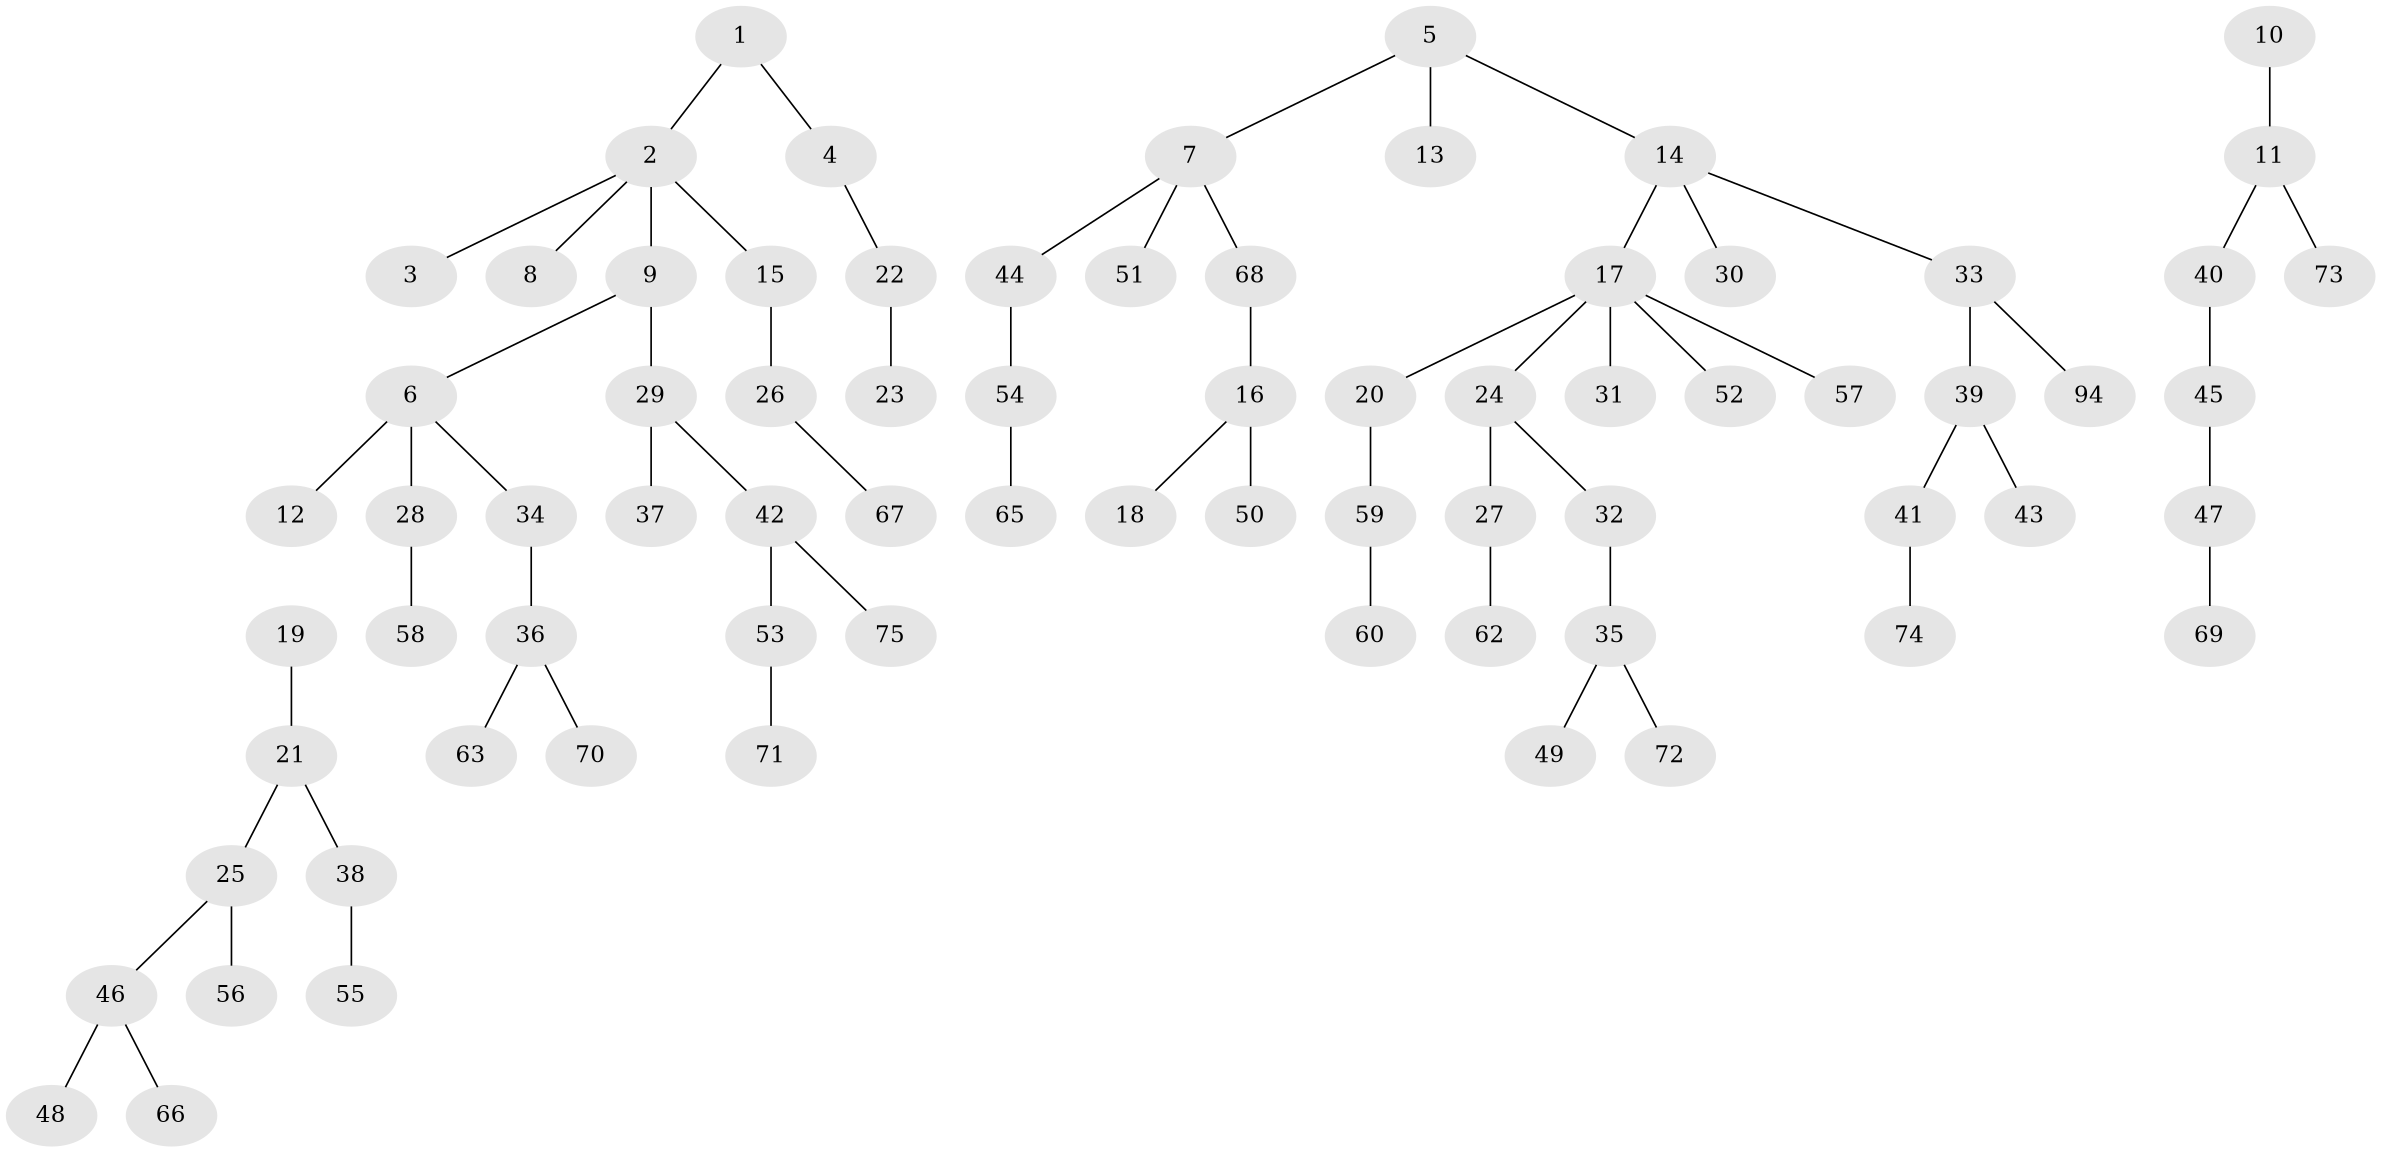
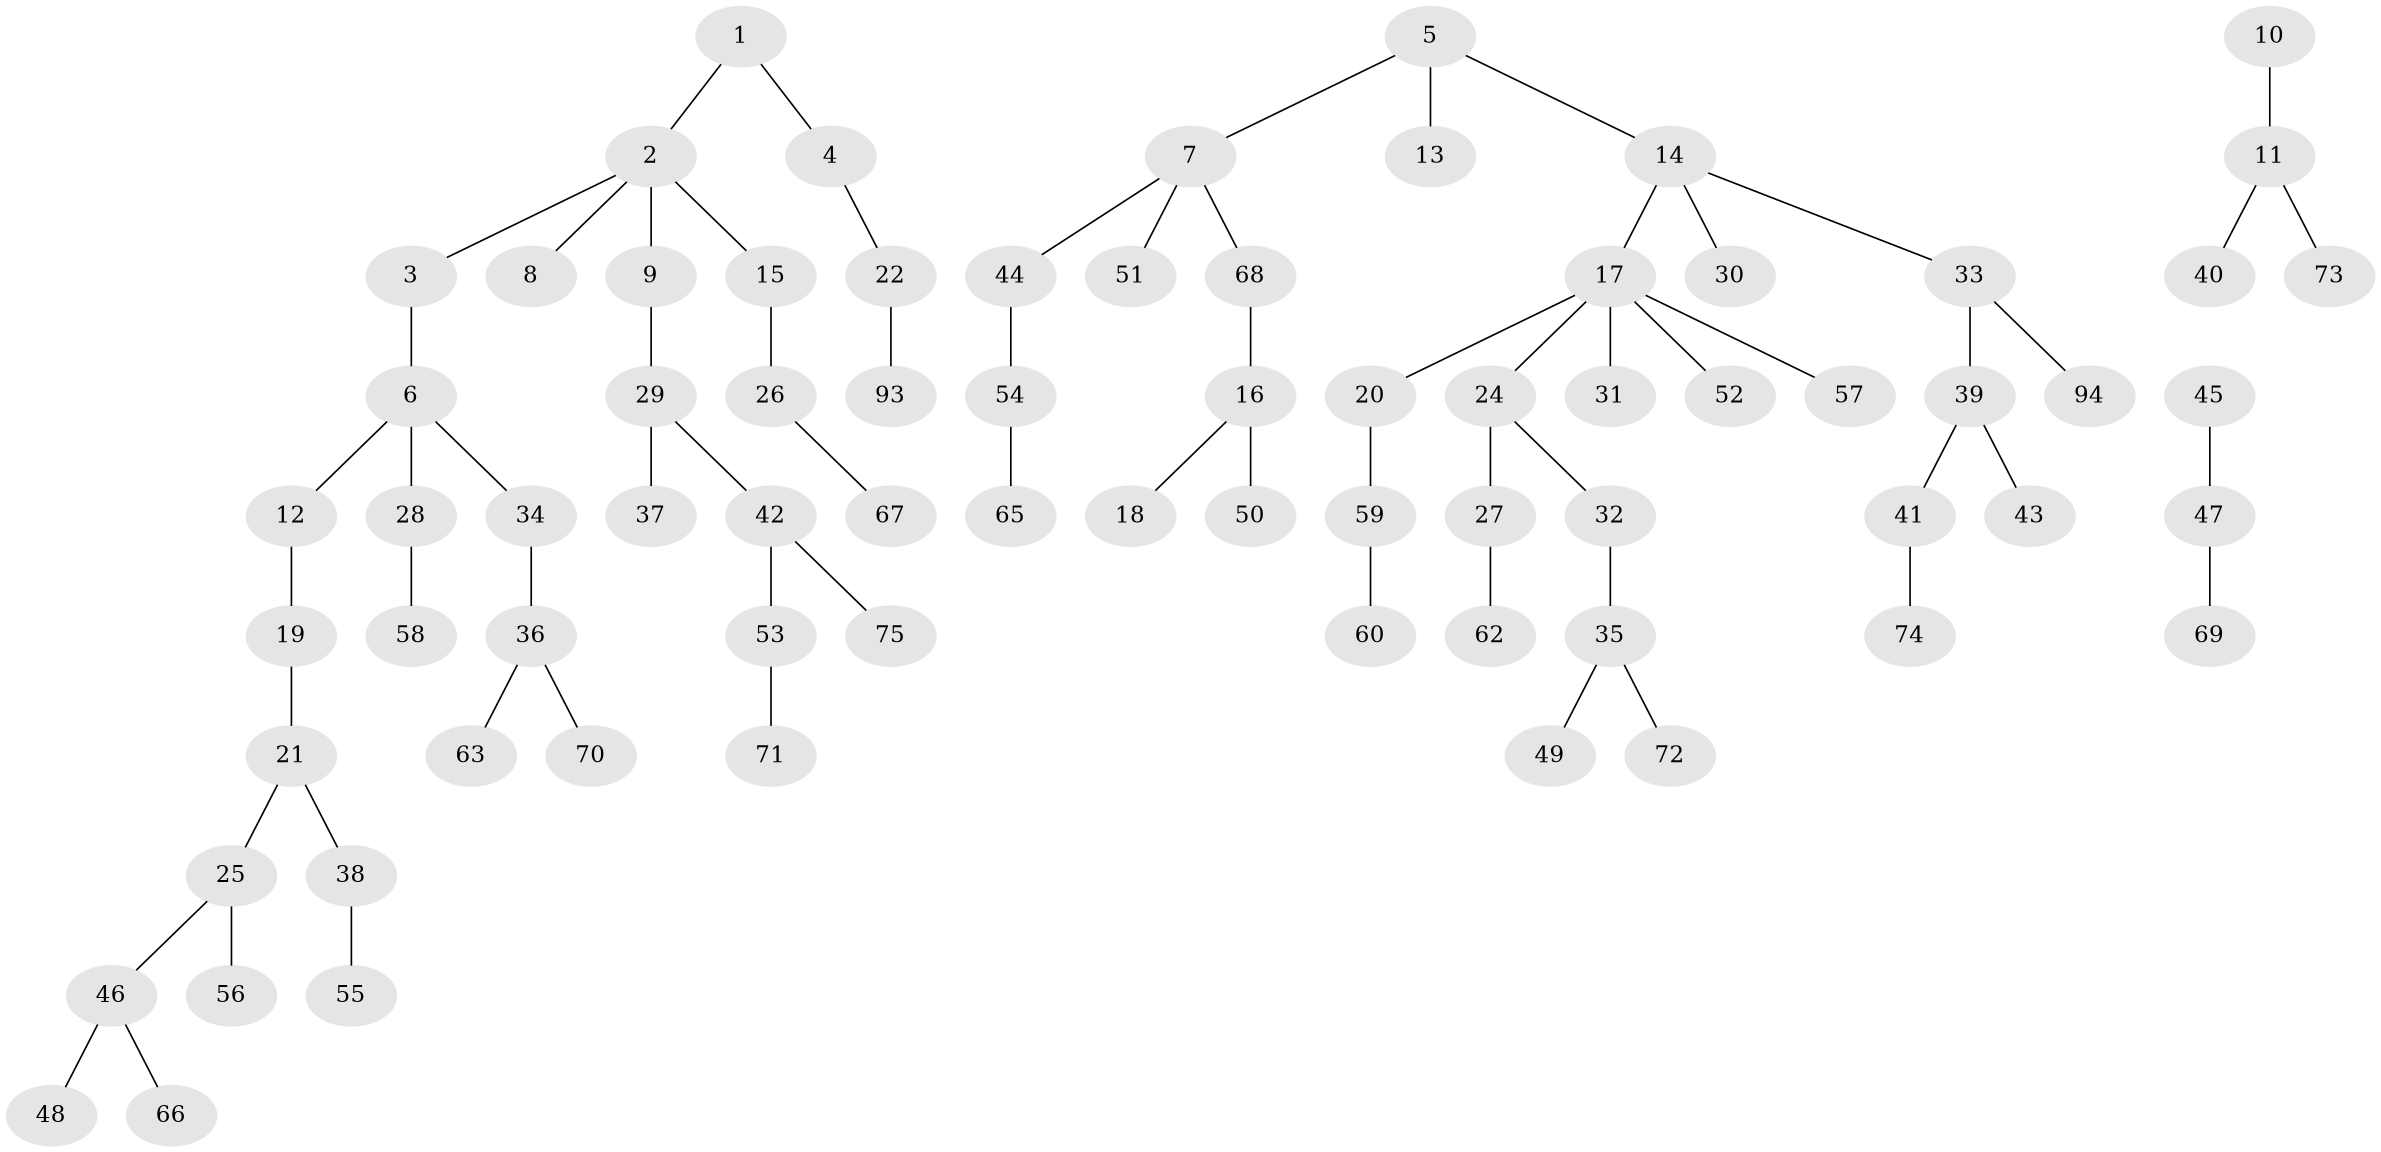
(531, 336) -> (411, 337)
(2210, 337) -> none
(891, 396) -> (891, 396)
none -> (291, 576)
